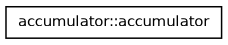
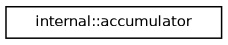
(114, 22) -> (114, 22)
